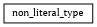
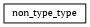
(48, 13) -> (45, 13)
